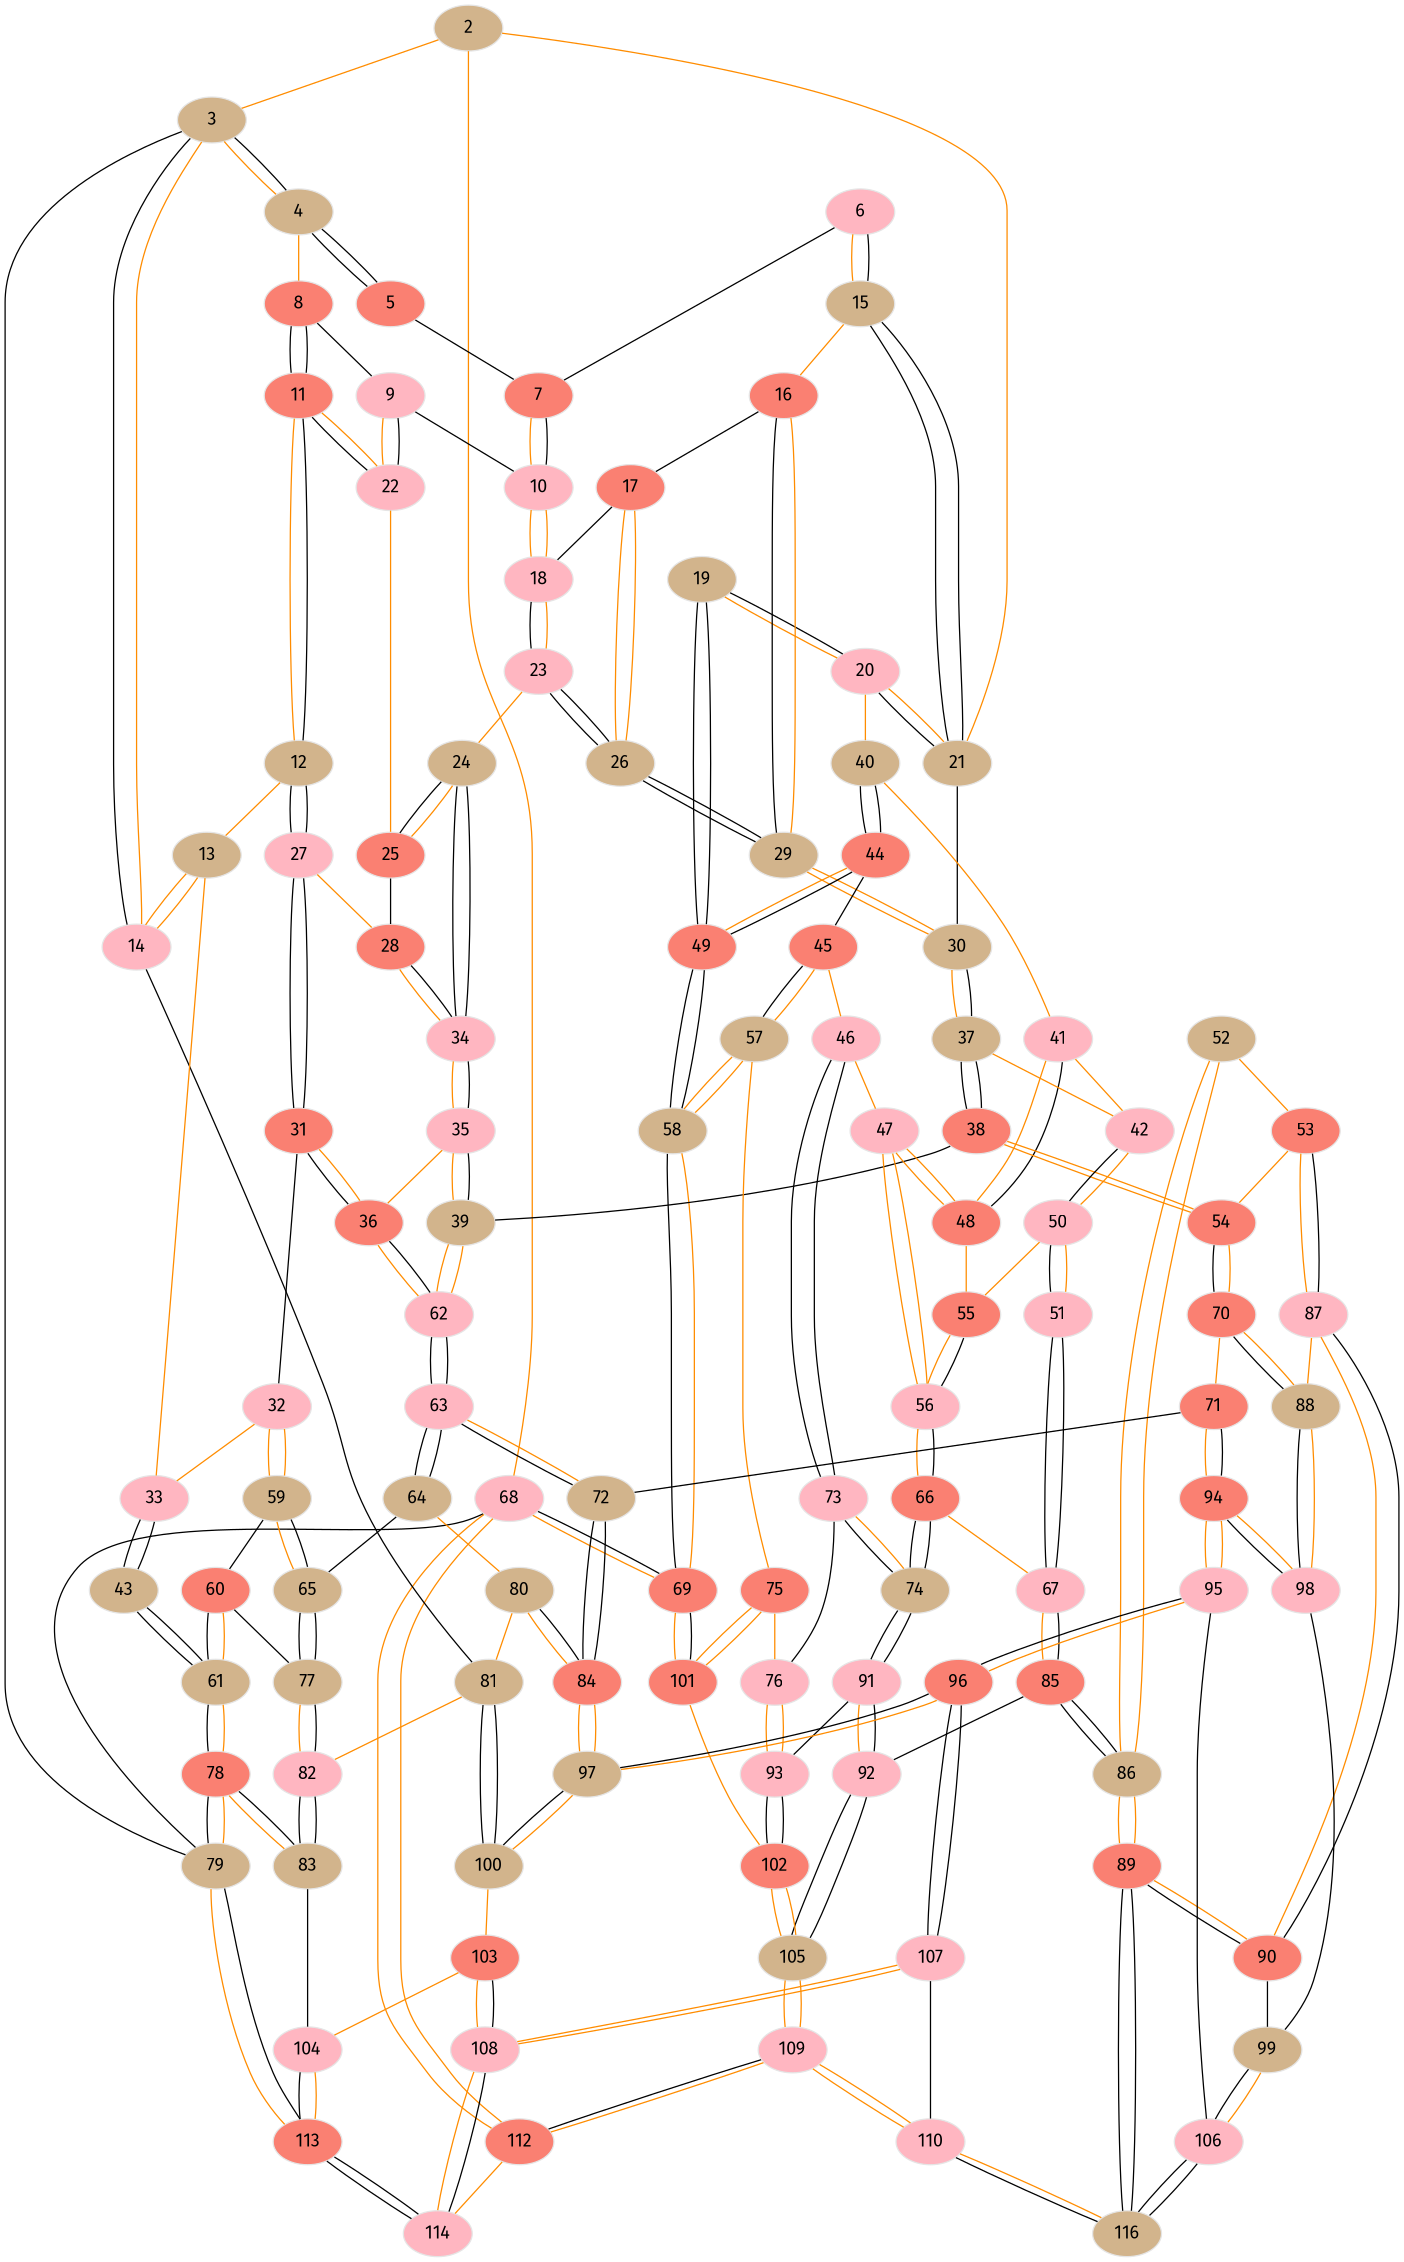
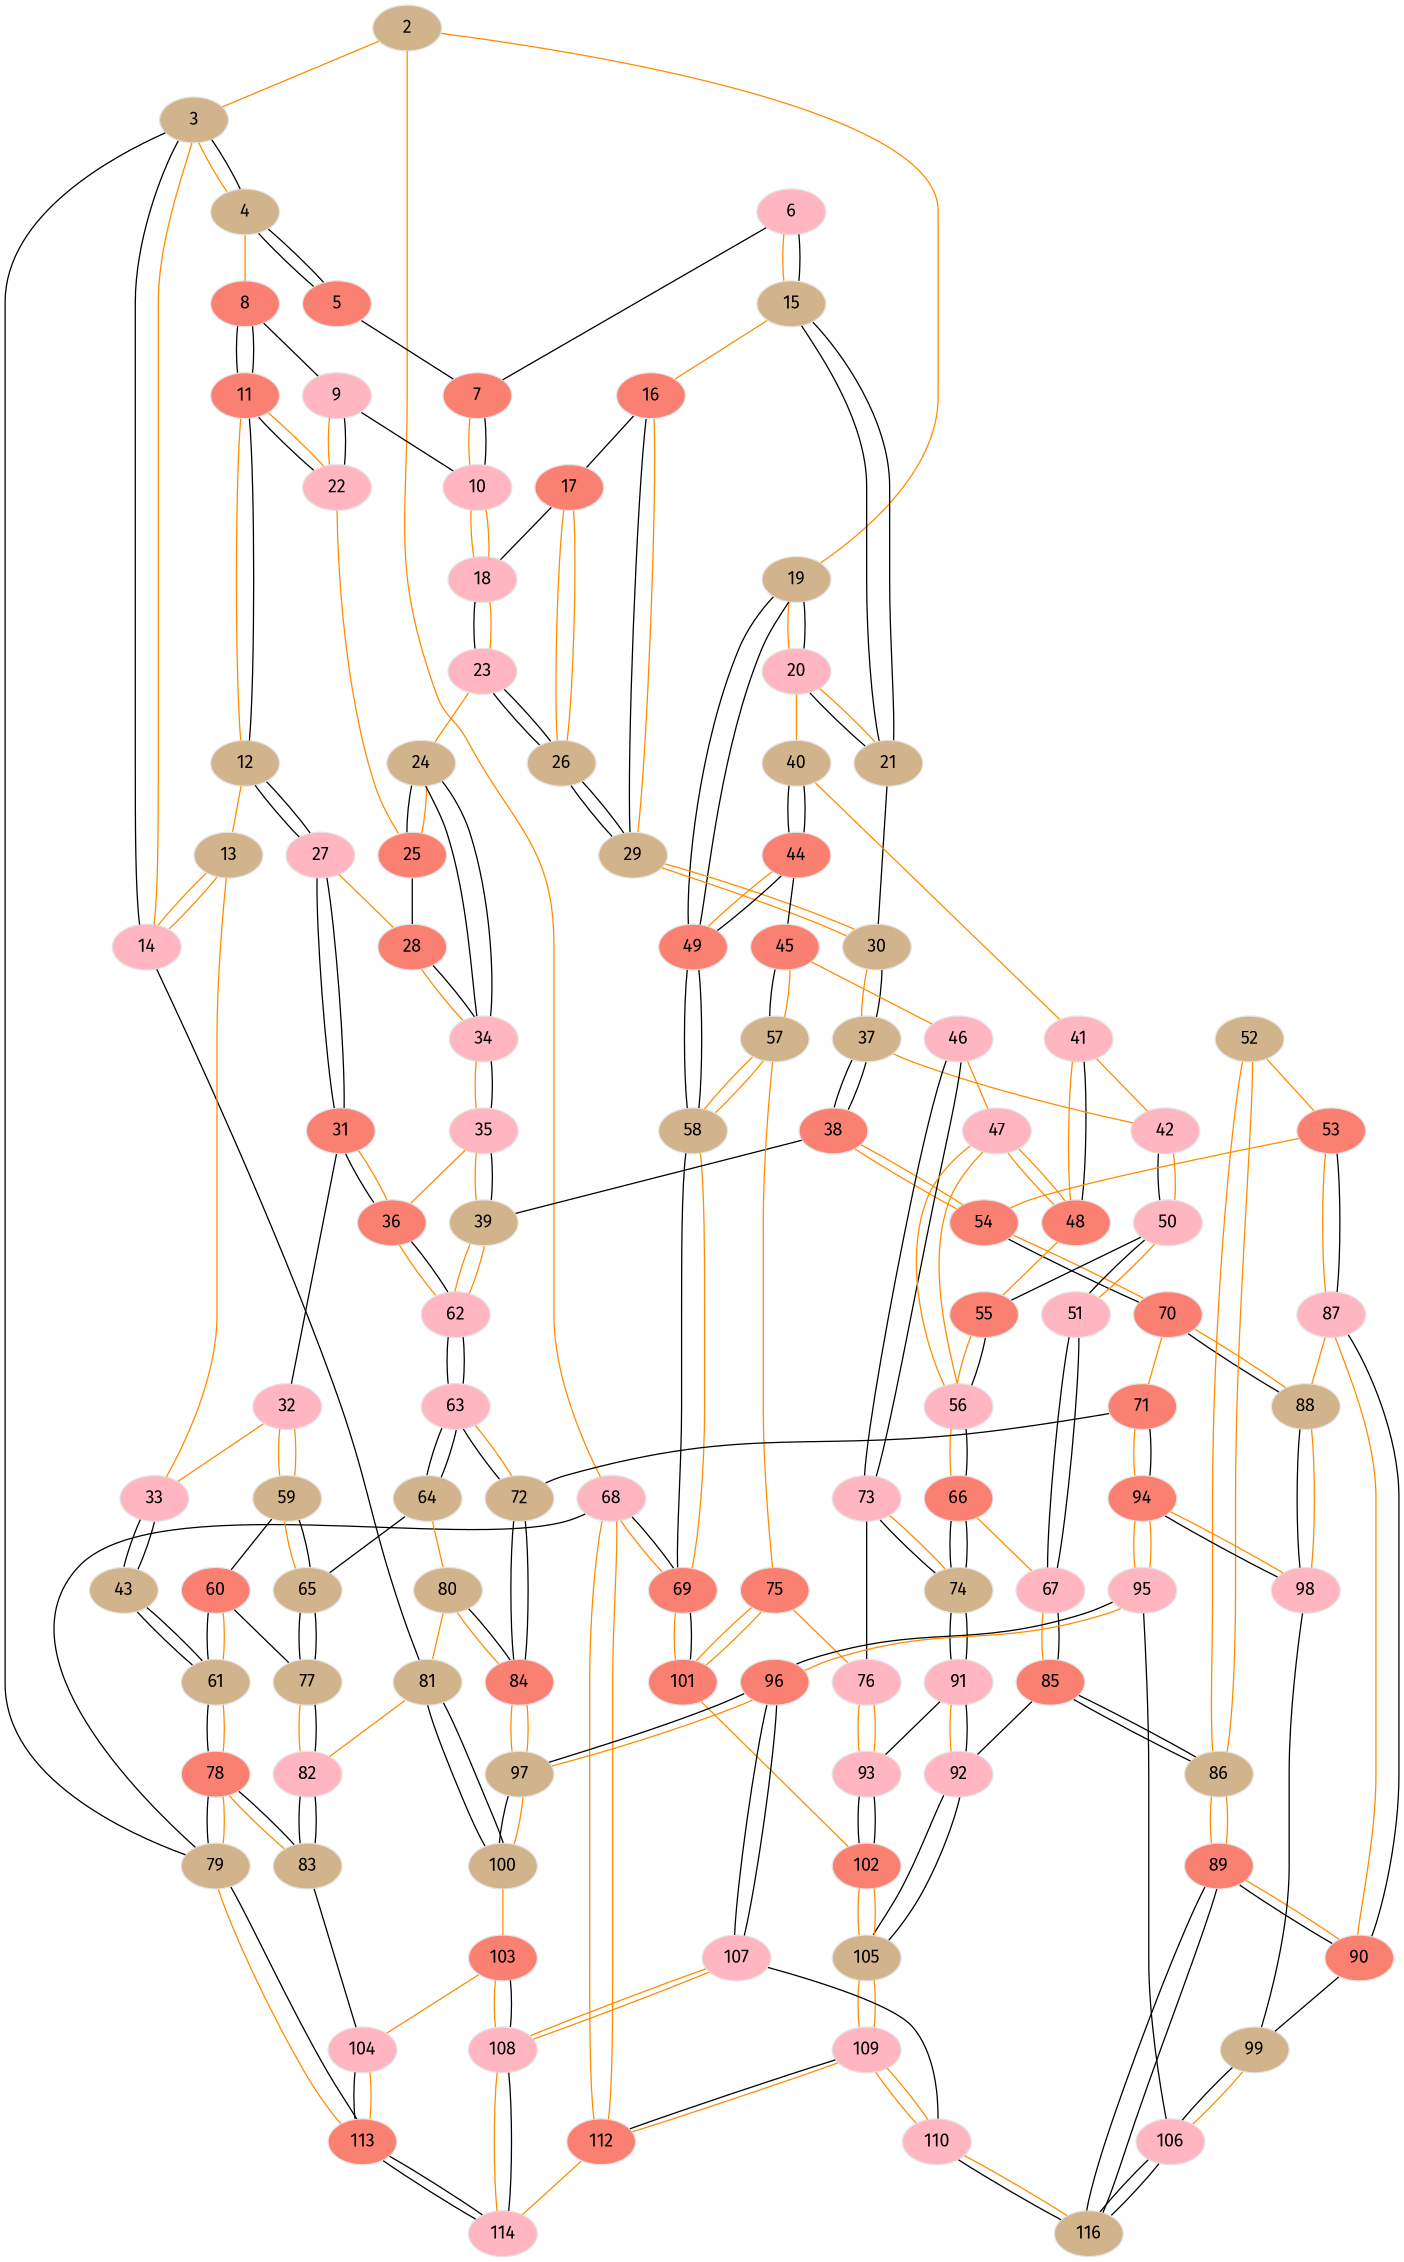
(1003, 202) -> (894, 153)
(1012, 1269) -> (1092, 1261)
